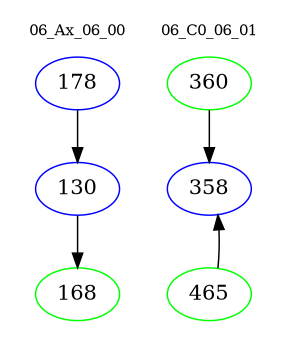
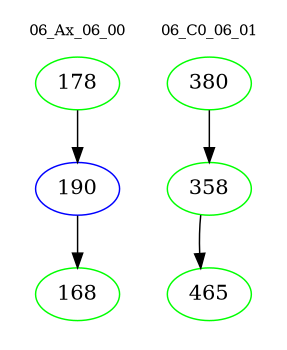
(78, 83) -> (78, 83)
(209, 83) -> (209, 83)
(78, 189) -> (78, 189)
(209, 189) -> (209, 189)
(219, 249) -> (200, 234)
